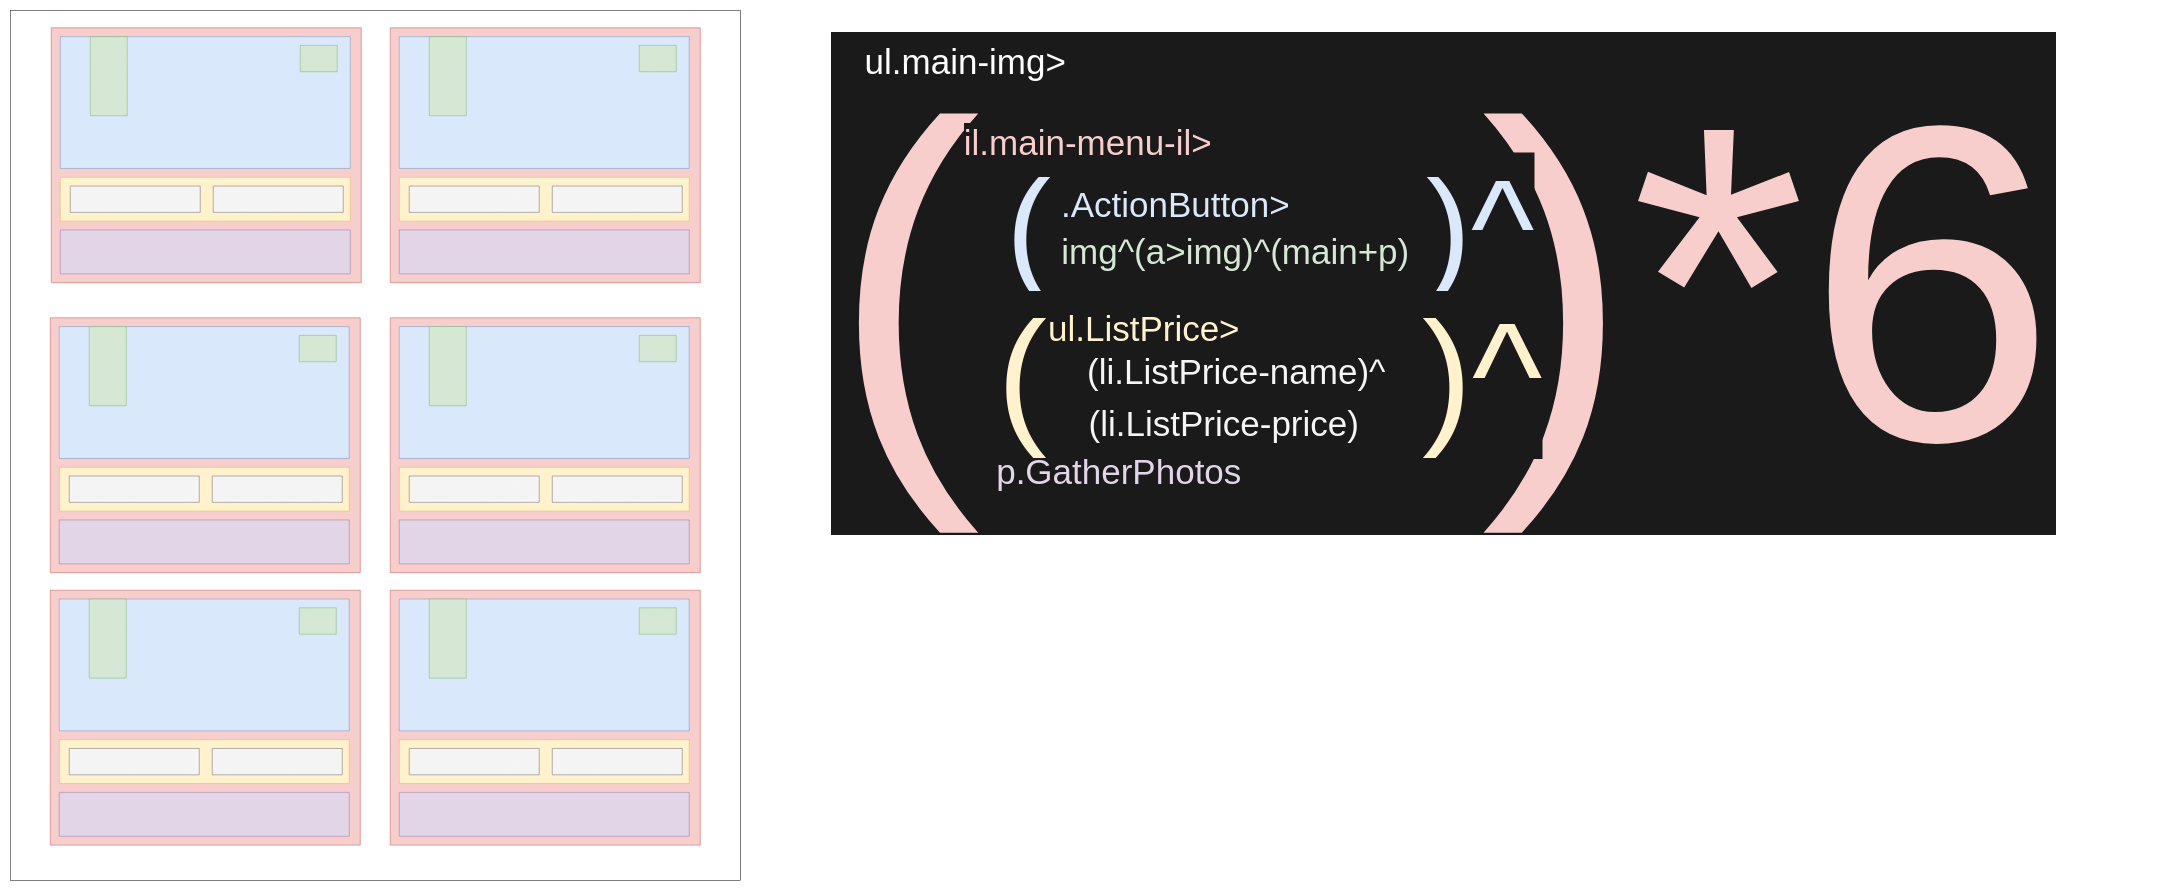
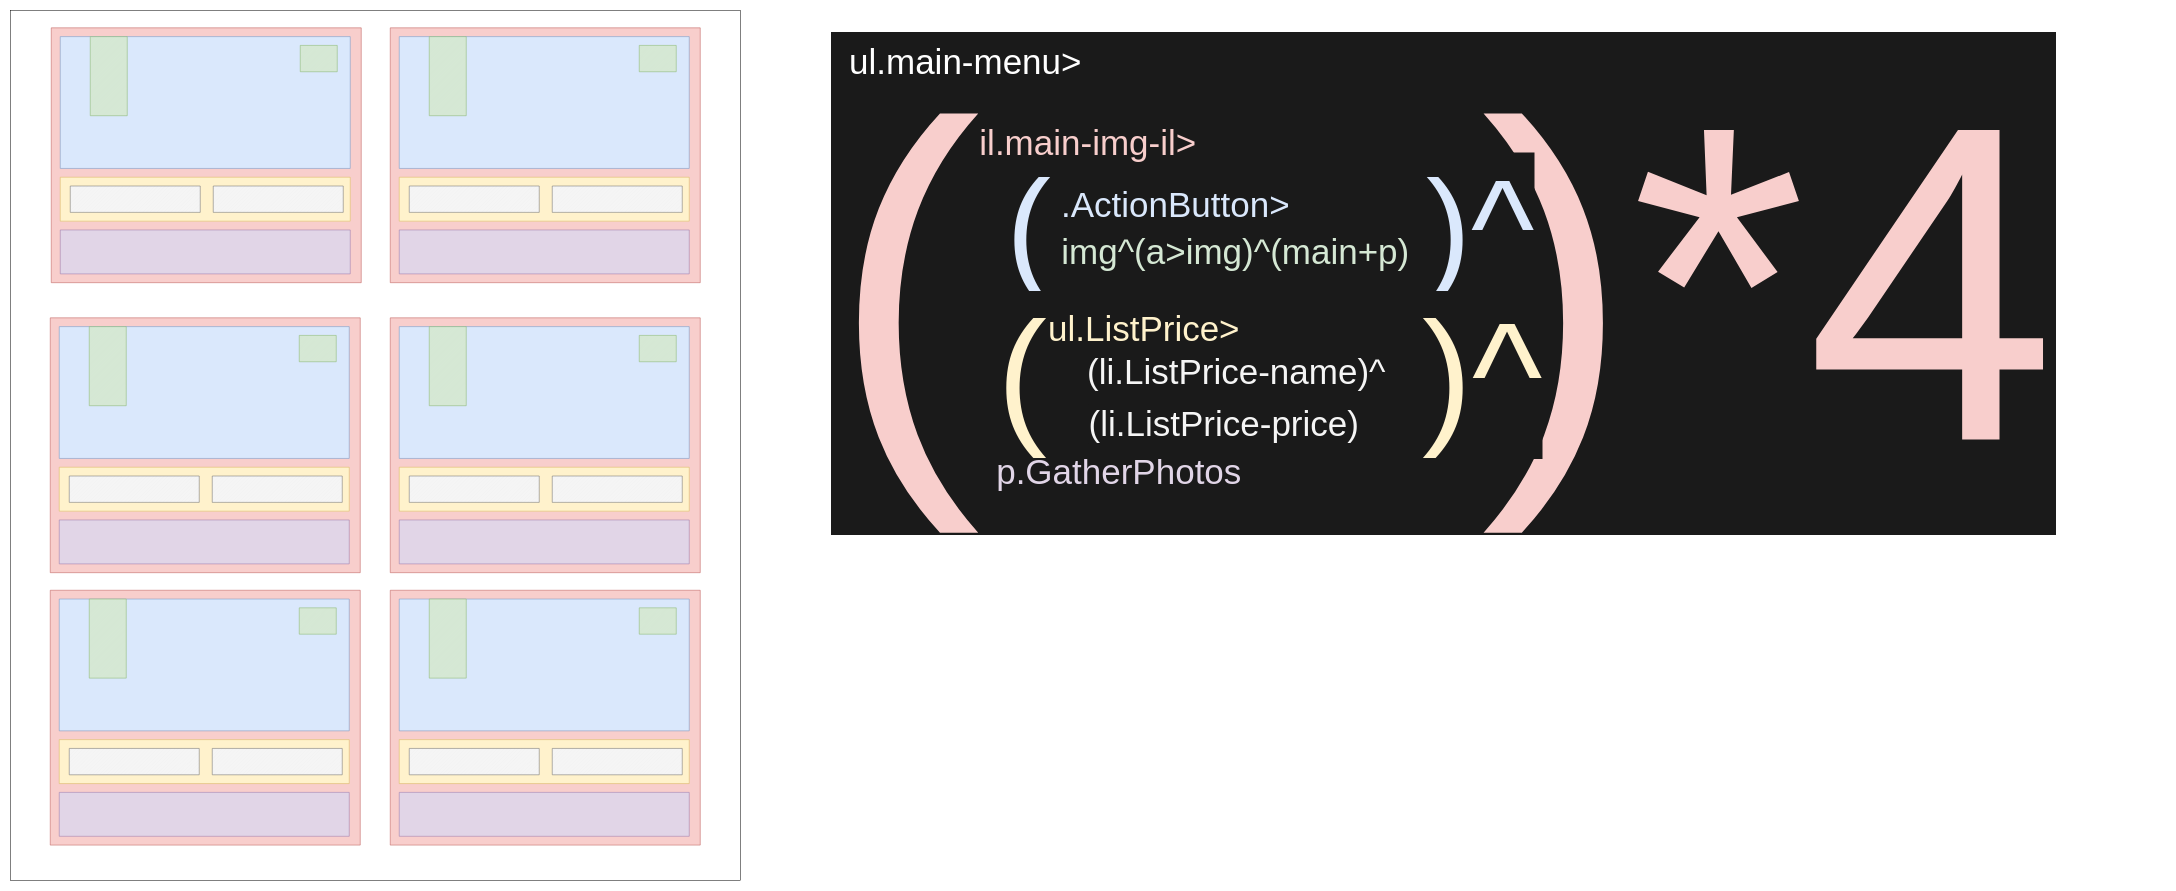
(901, 35) -> (901, 35)
(966, 61) -> (966, 61)
(1088, 142) -> (1088, 142)
